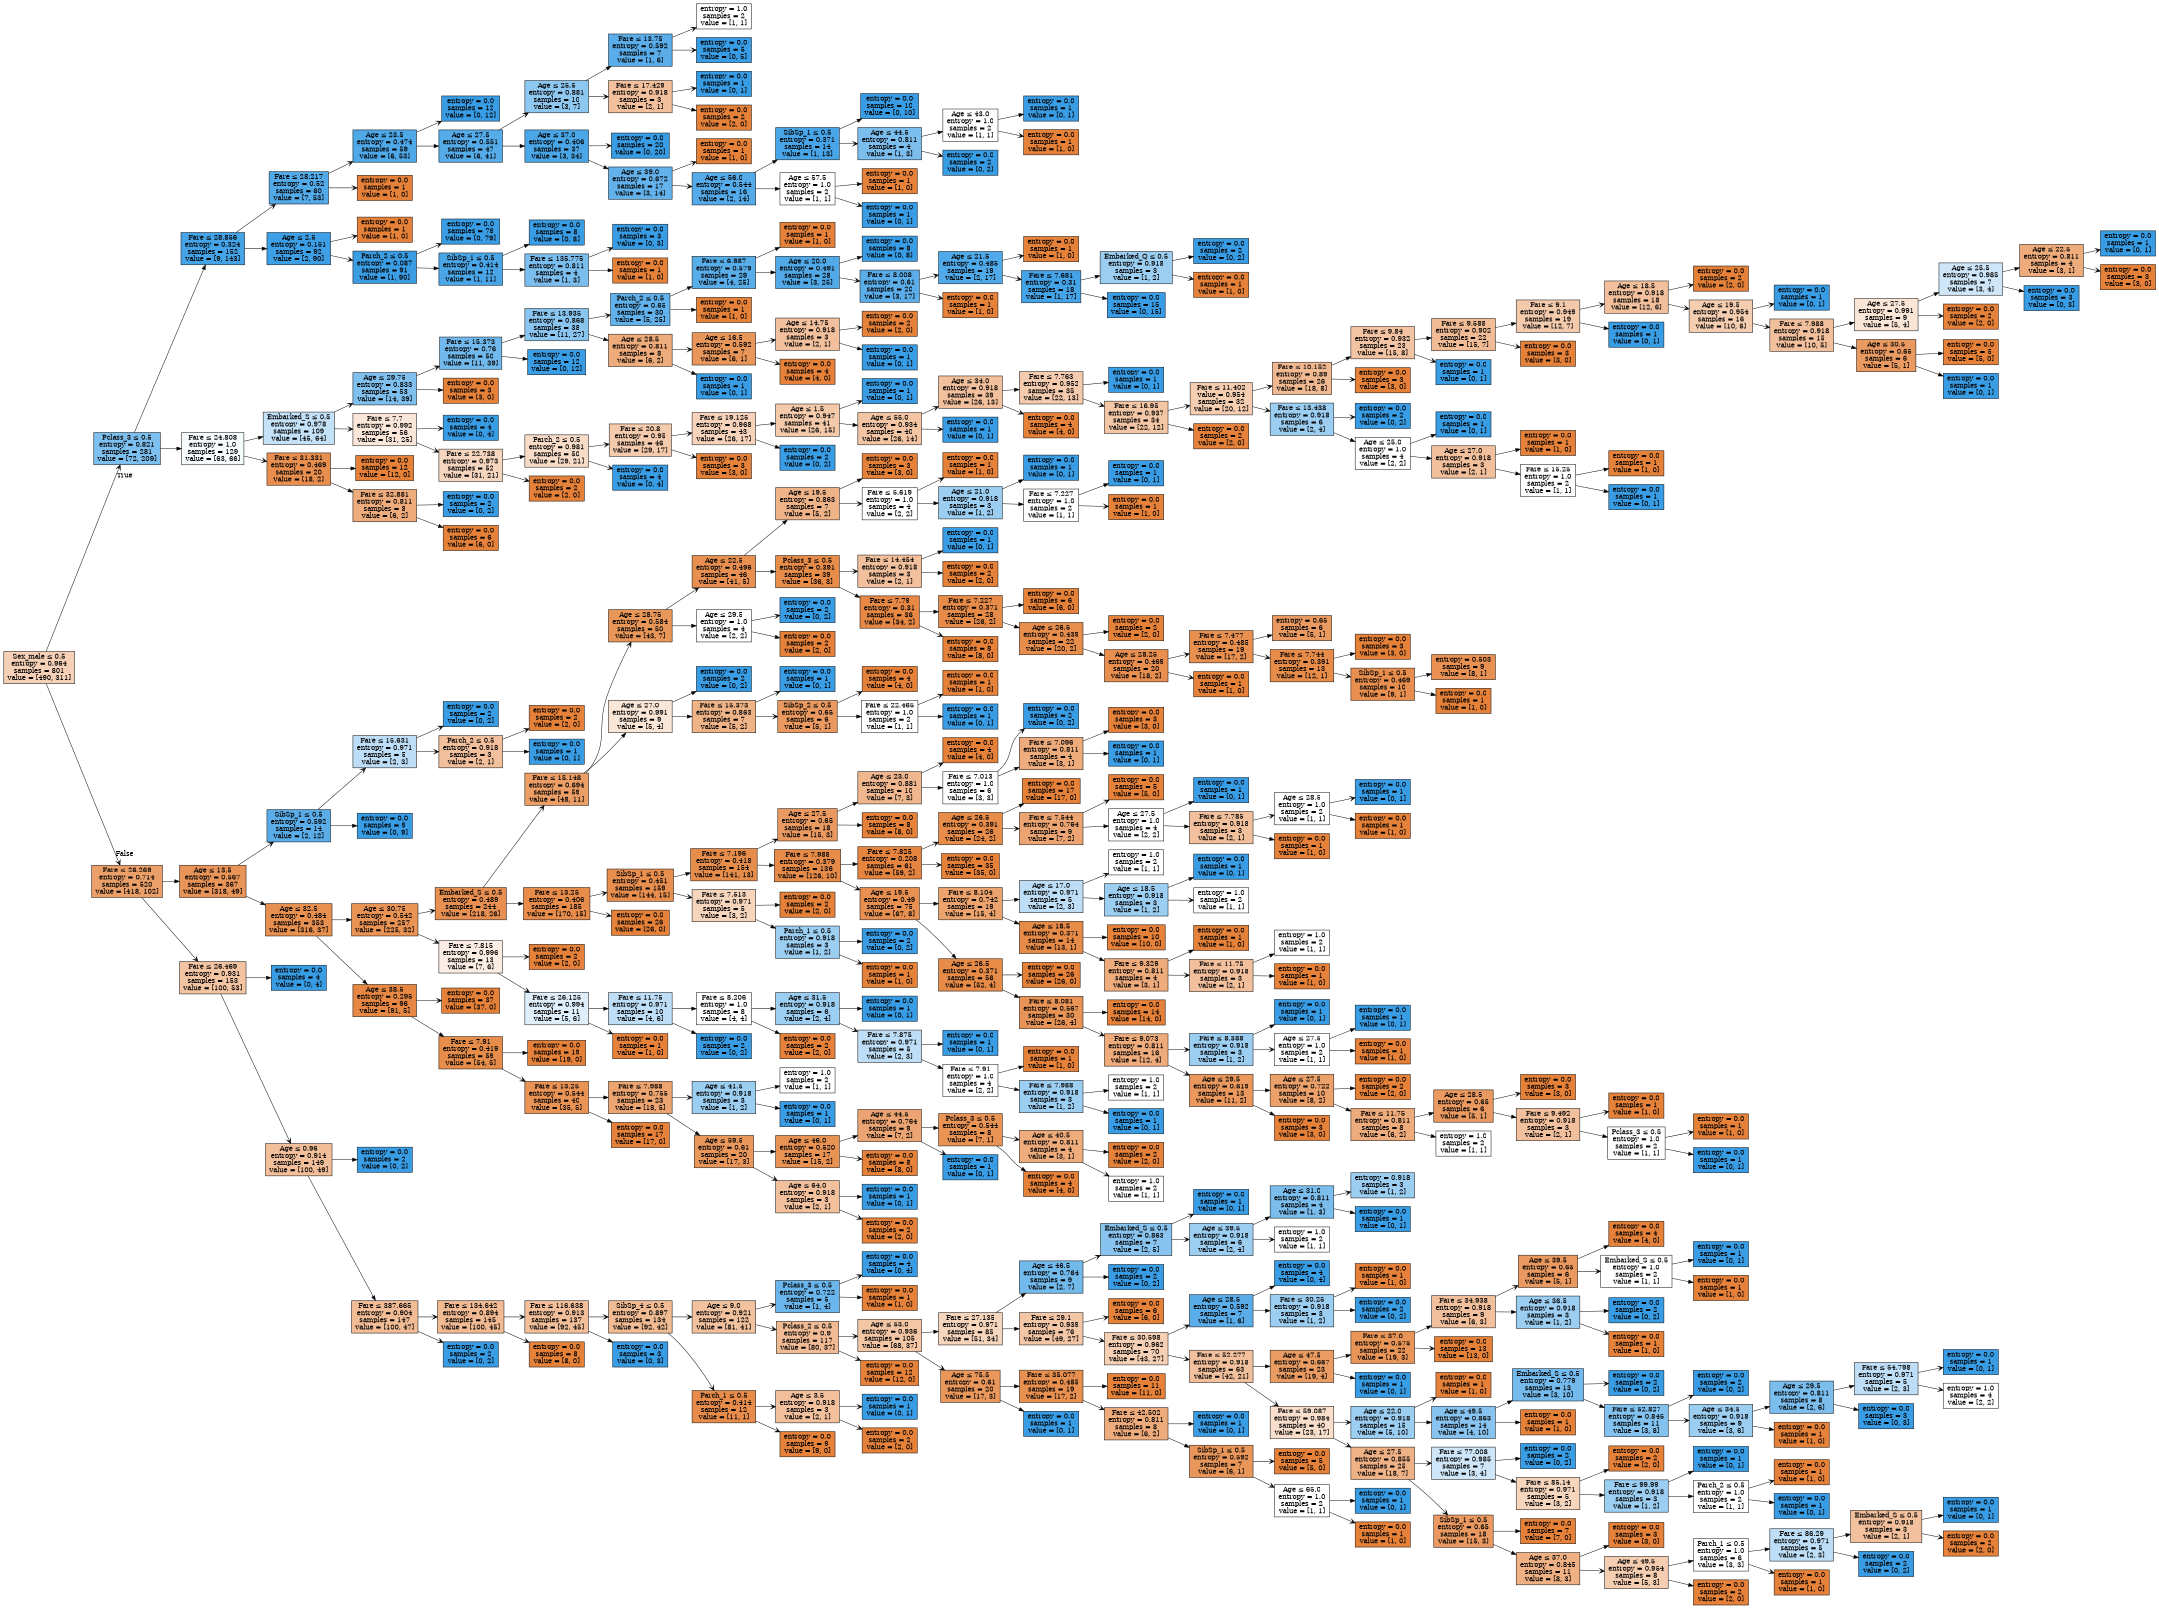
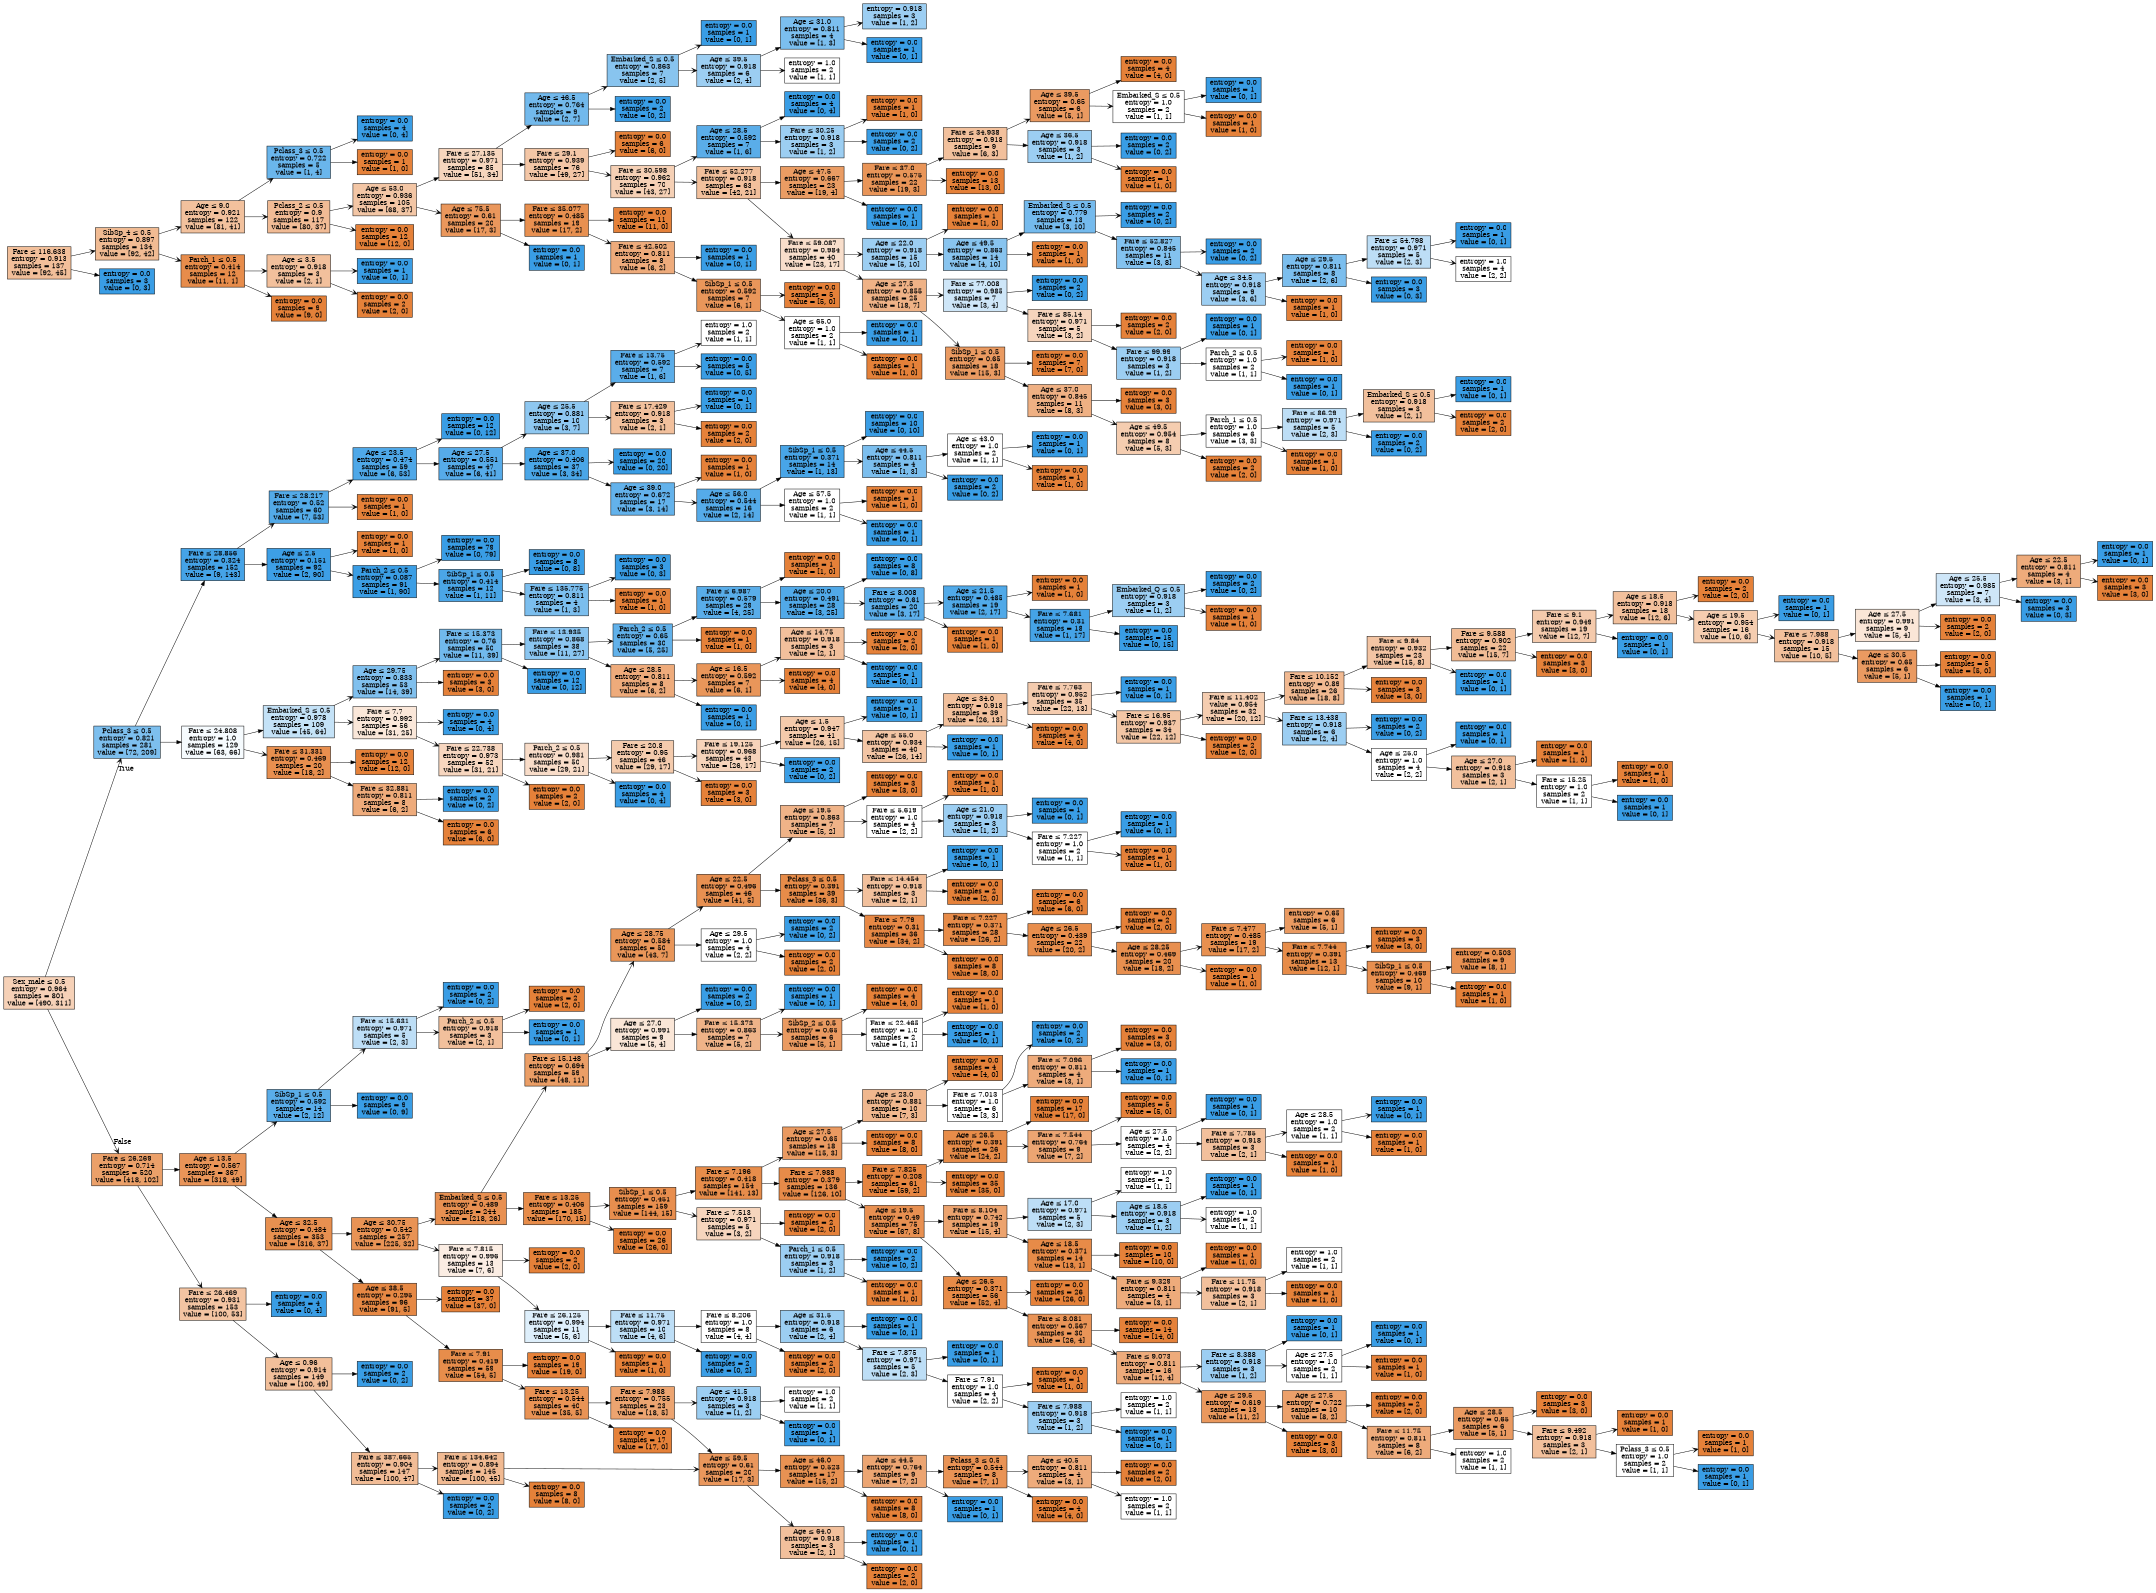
(808, 1148) -> (812, 1468)
(512, 1317) -> (599, 1469)
